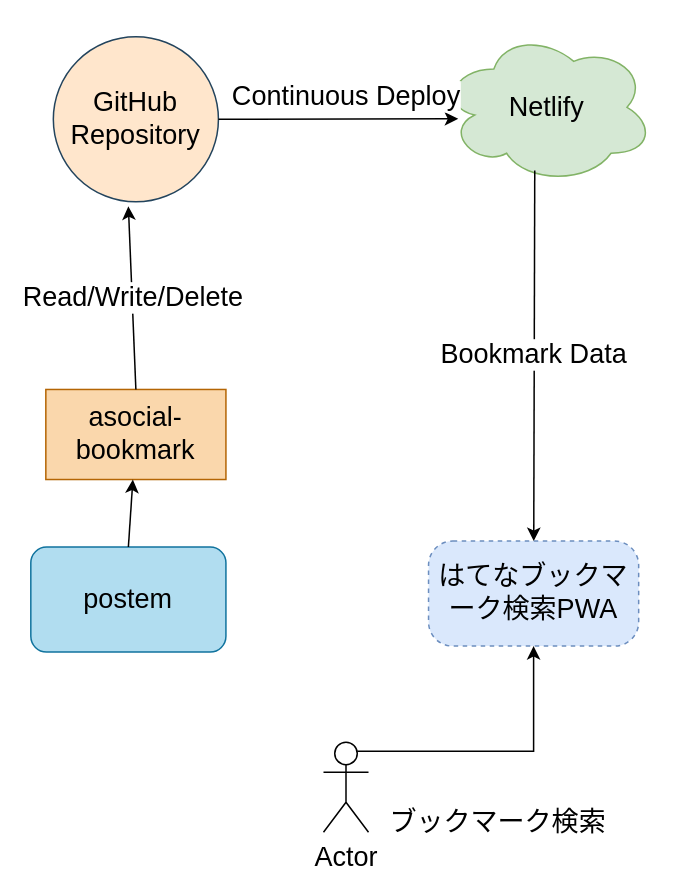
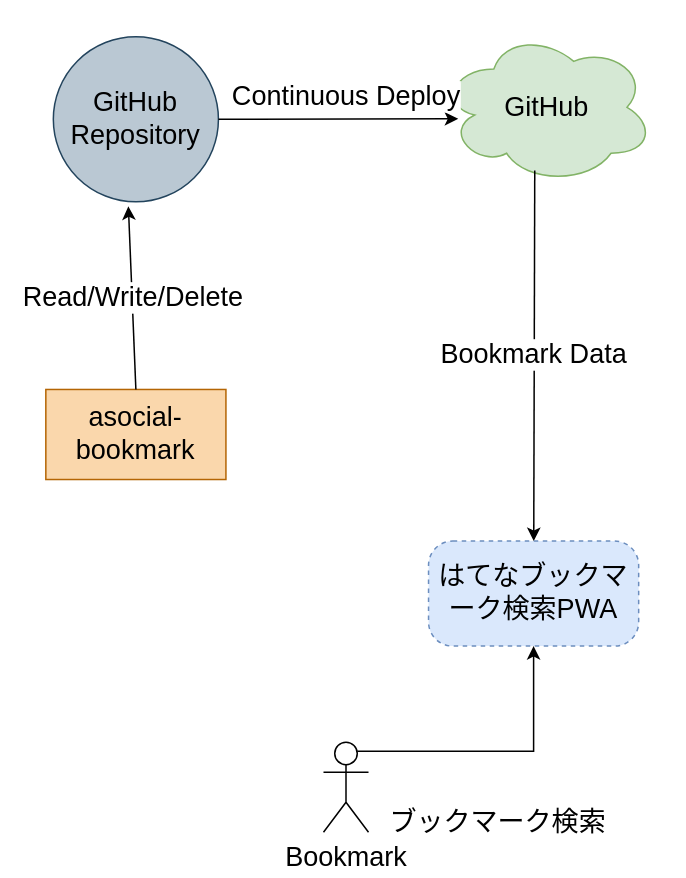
(547, 107) -> (547, 107)
(136, 119) -> (136, 119)
(130, 518) -> none
(128, 599) -> none
(347, 858) -> (347, 858)
